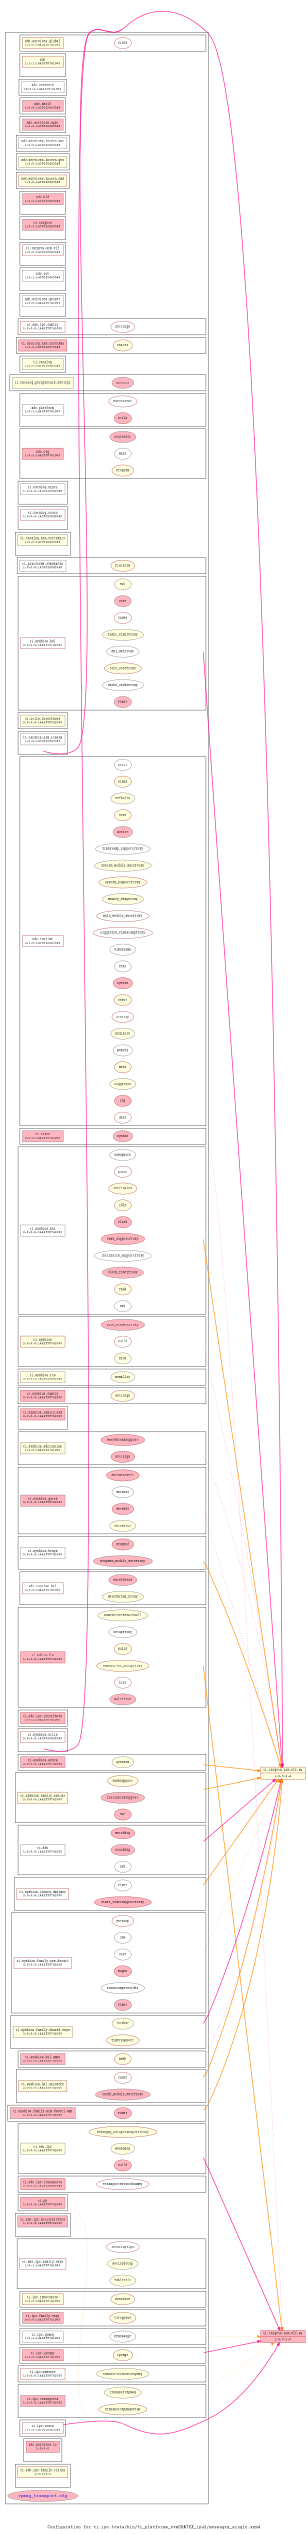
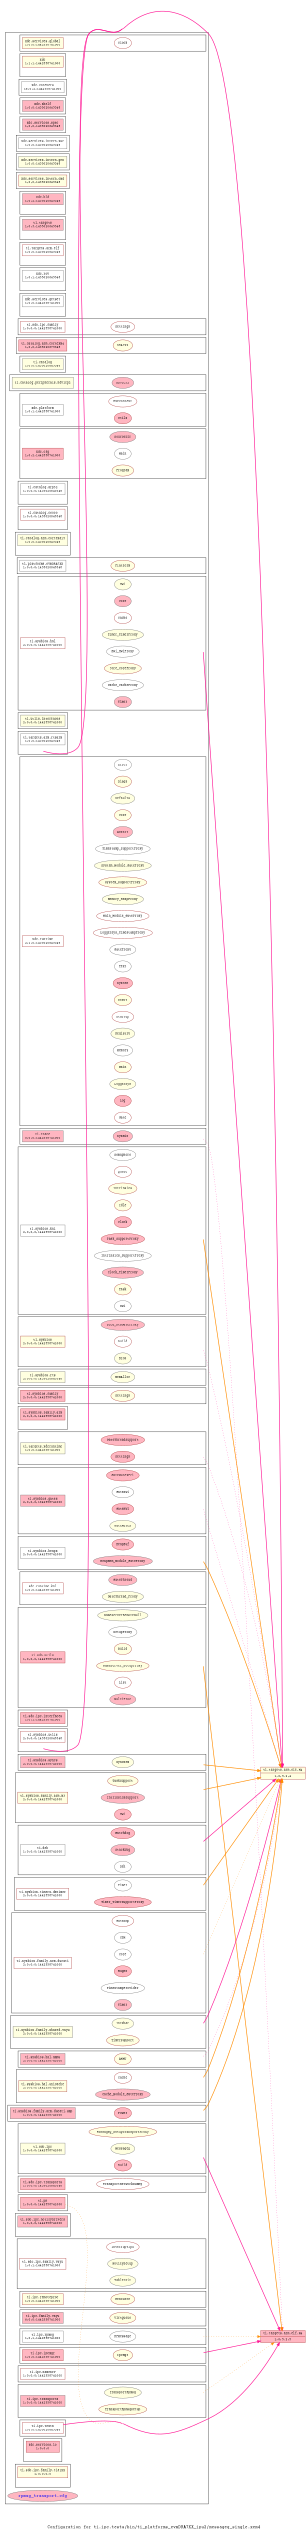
(123, 950) -> (123, 950)
(43, 1448) -> (43, 1448)
(123, 2374) -> none
